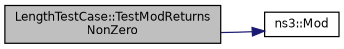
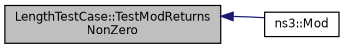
(237, 32) -> (249, 17)
